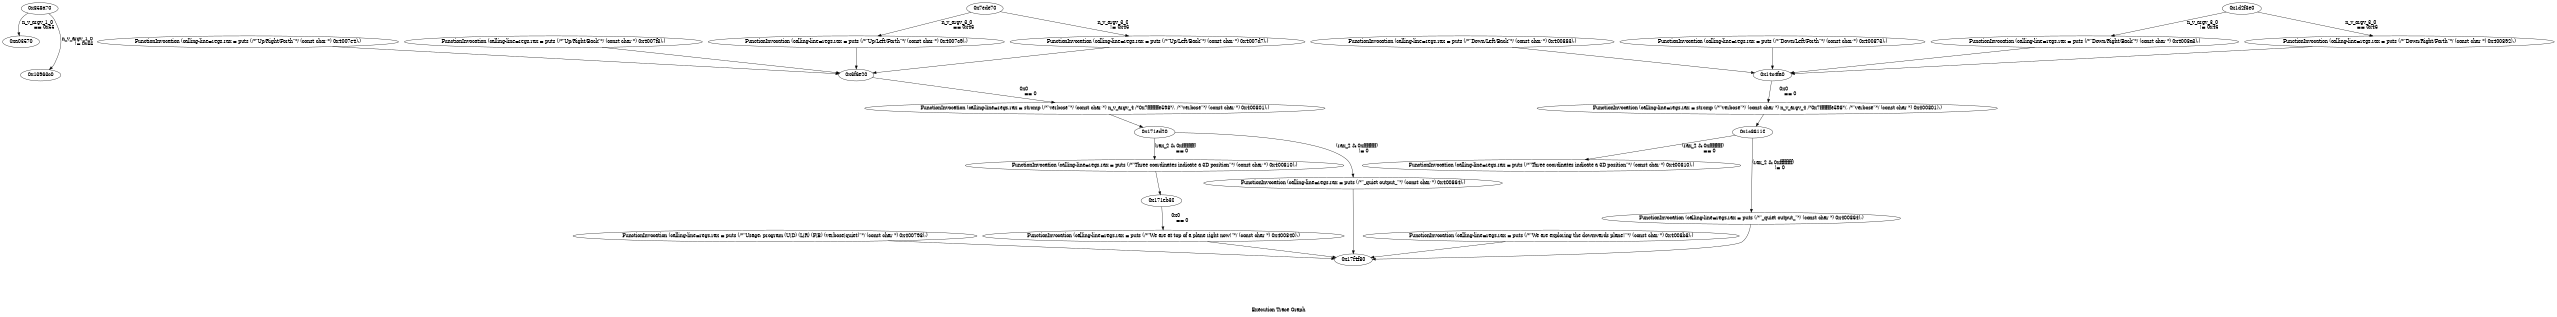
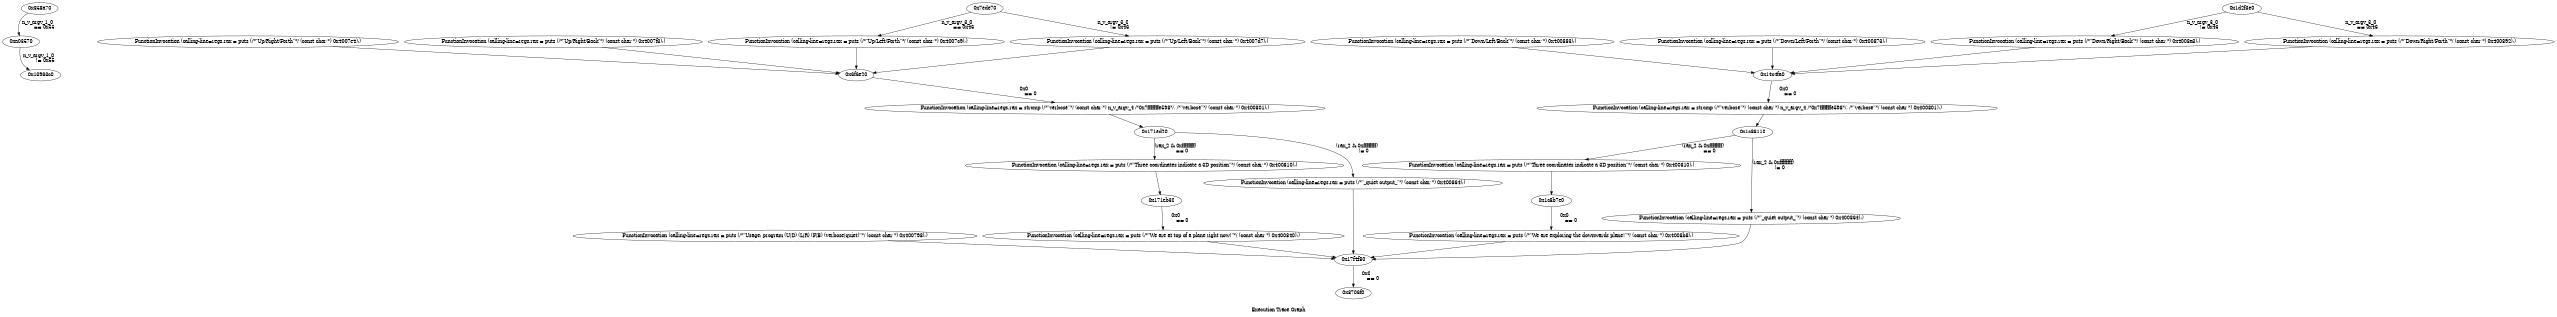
(61, 40) -> (21, 59)
none -> (1551, 201)
none -> (1353, 293)
